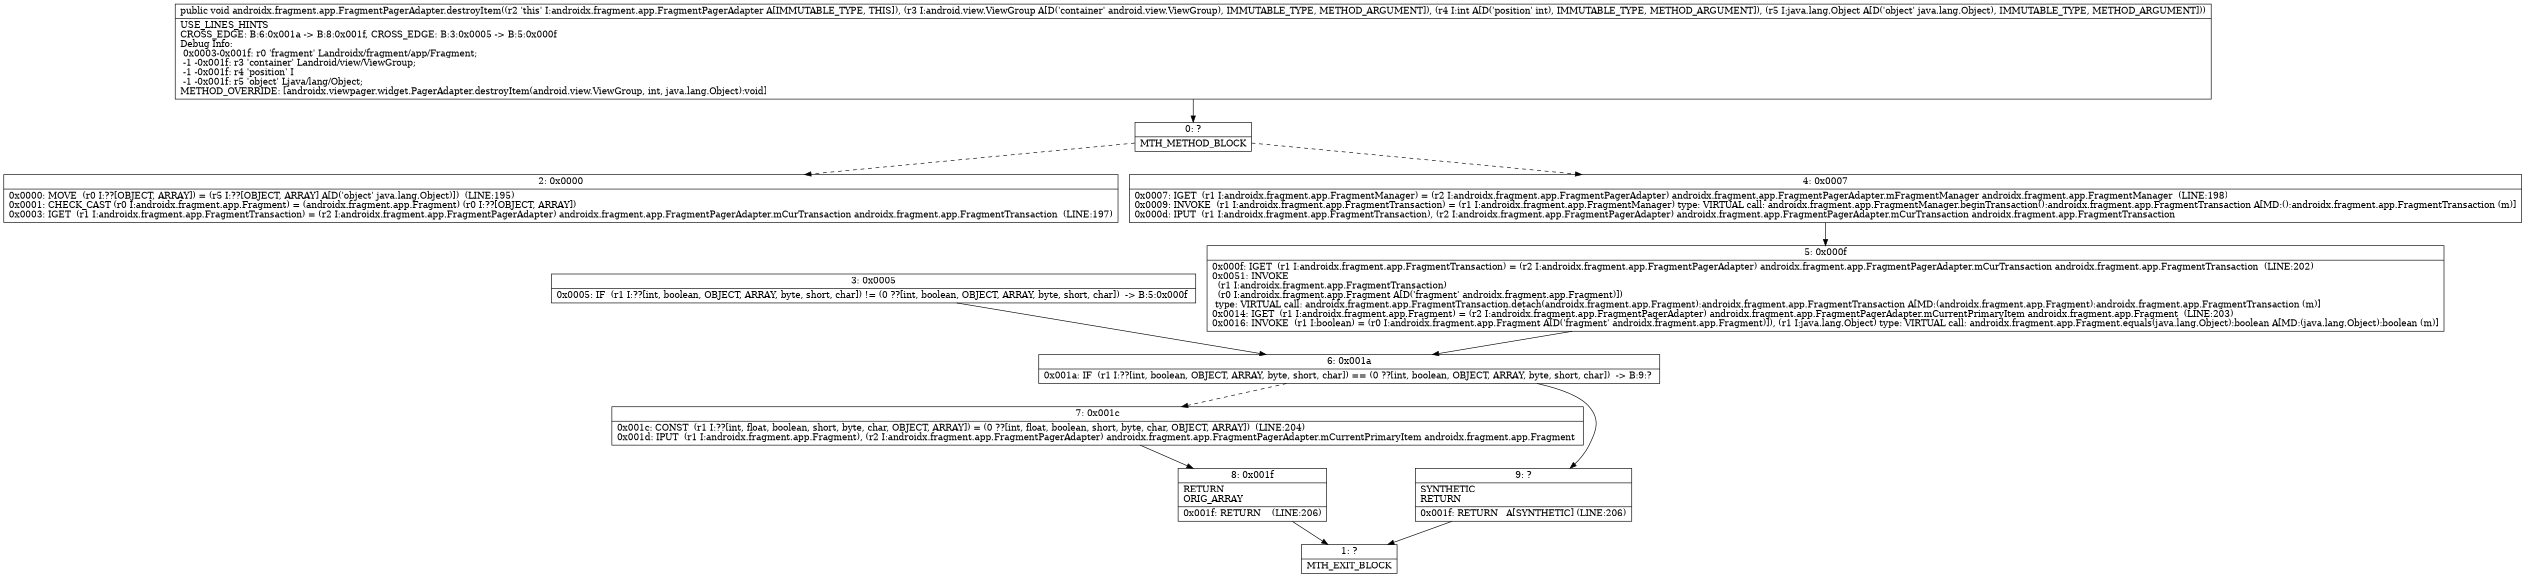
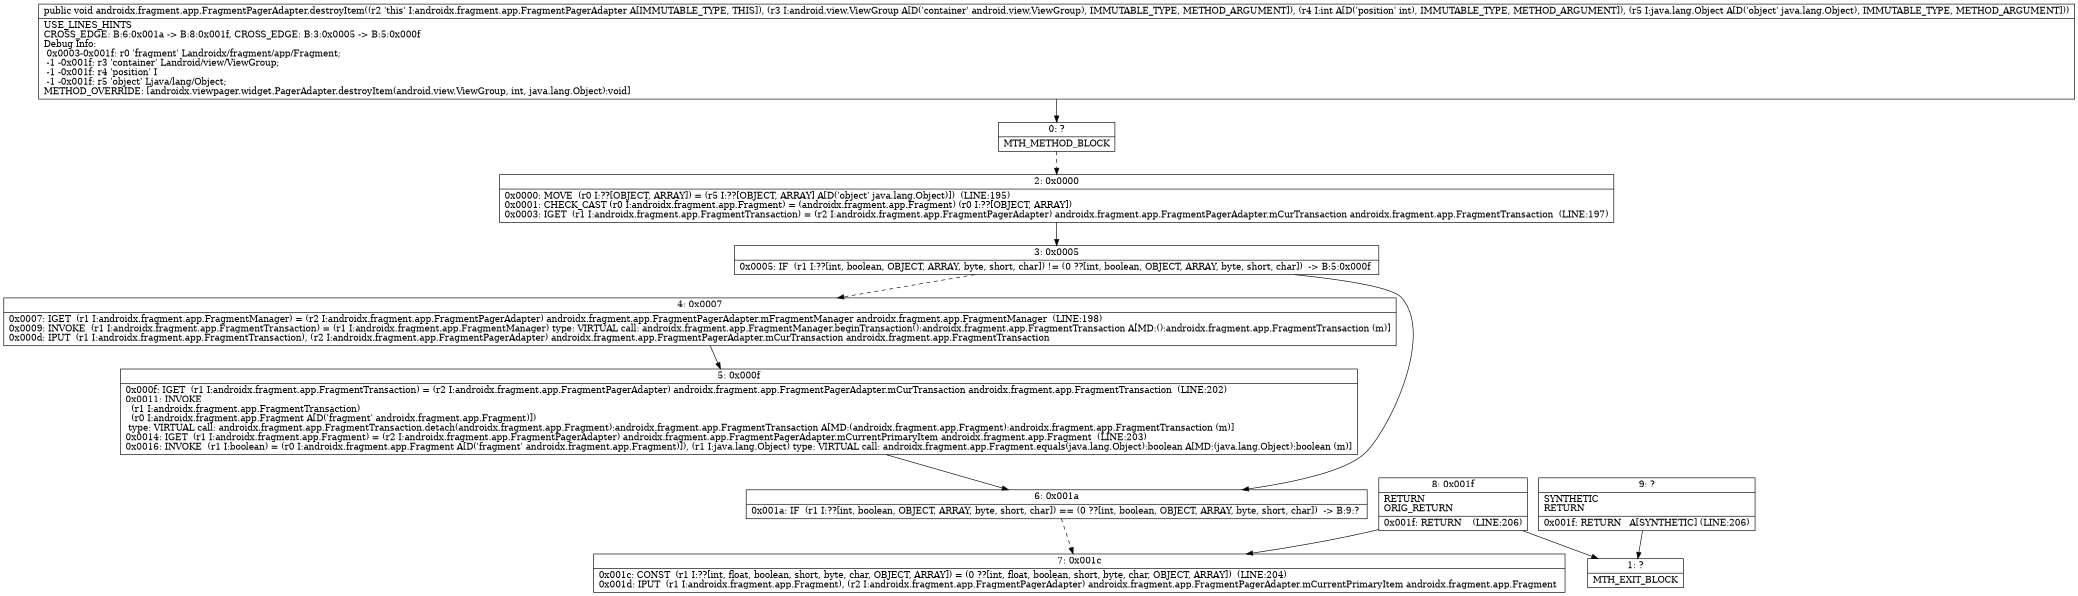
(1413, 159) -> (909, 286)
none -> (1057, 231)
(1253, 277) -> (167, 400)
(1591, 410) -> none
(1164, 455) -> (1316, 543)
(1213, 499) -> (1418, 509)
